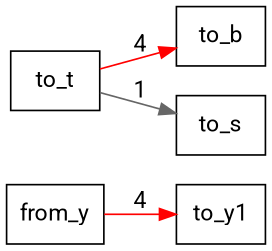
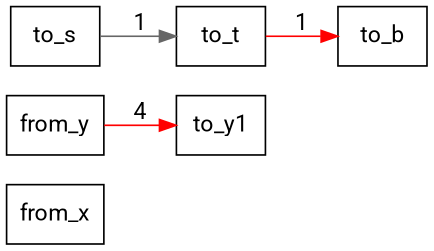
(140, 45) -> (302, 24)
(130, 101) -> (130, 36)
none -> (55, 214)
